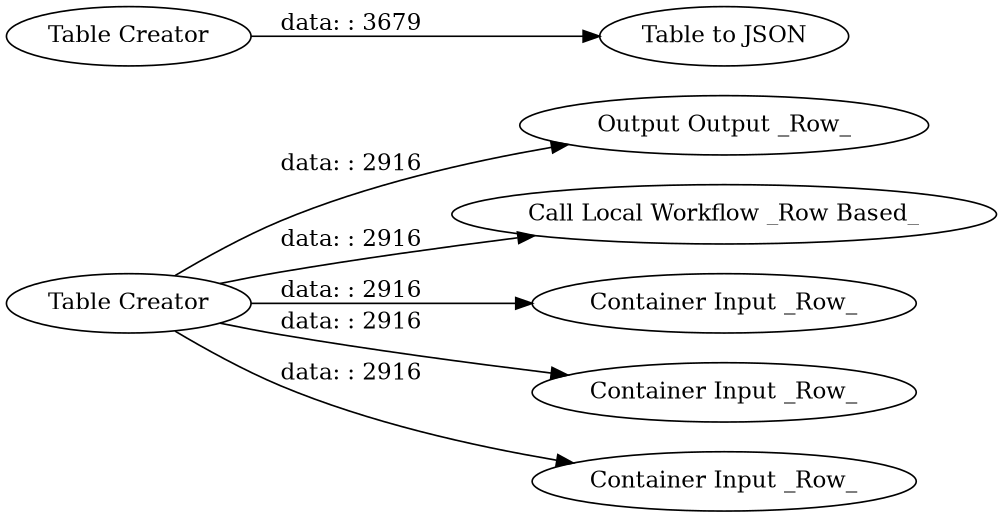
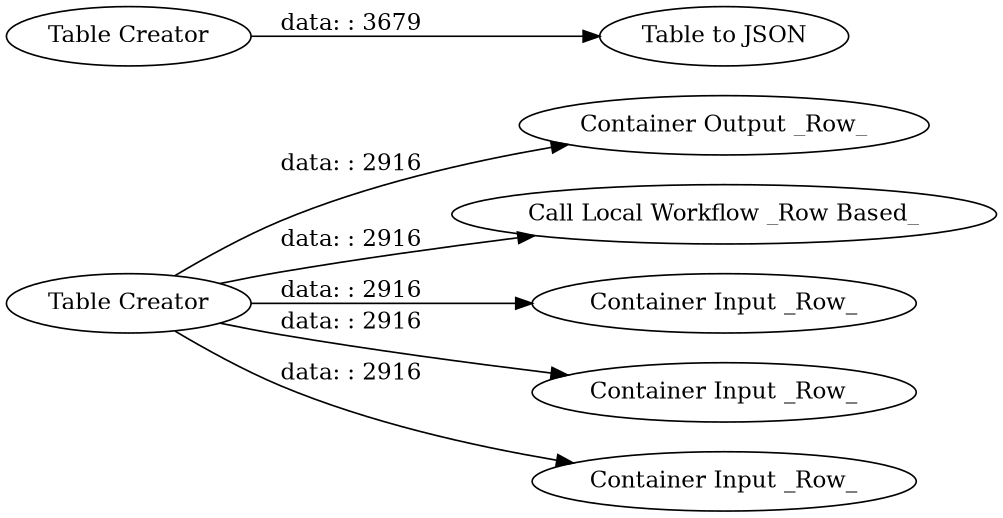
(724, 125) -> (724, 125)
